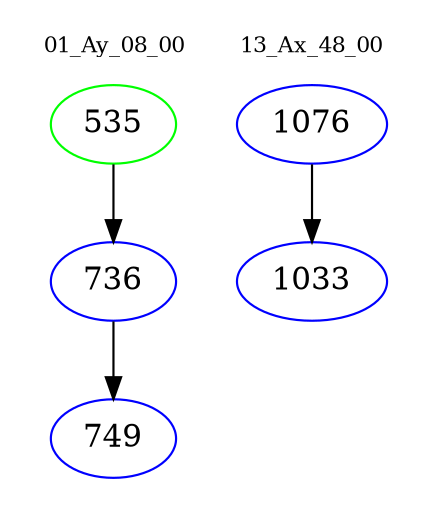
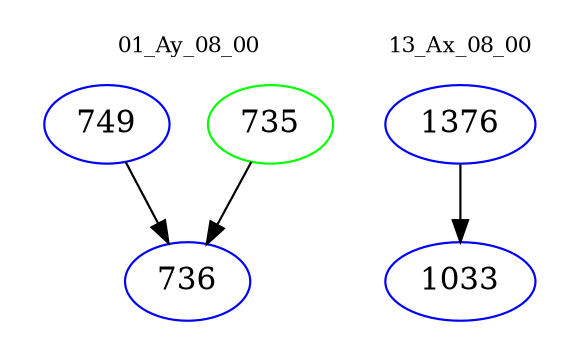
(312, 47) -> (460, 47)
(113, 124) -> (271, 124)
(312, 124) -> (460, 124)
(113, 349) -> (142, 193)
